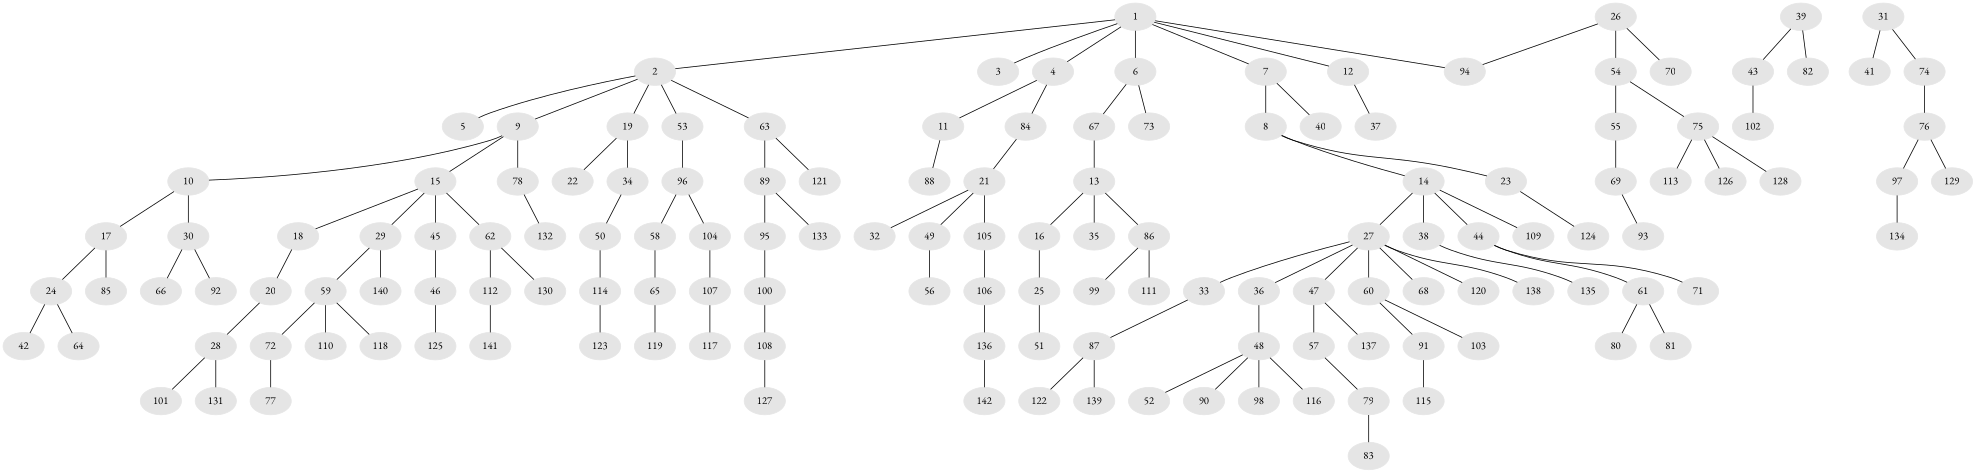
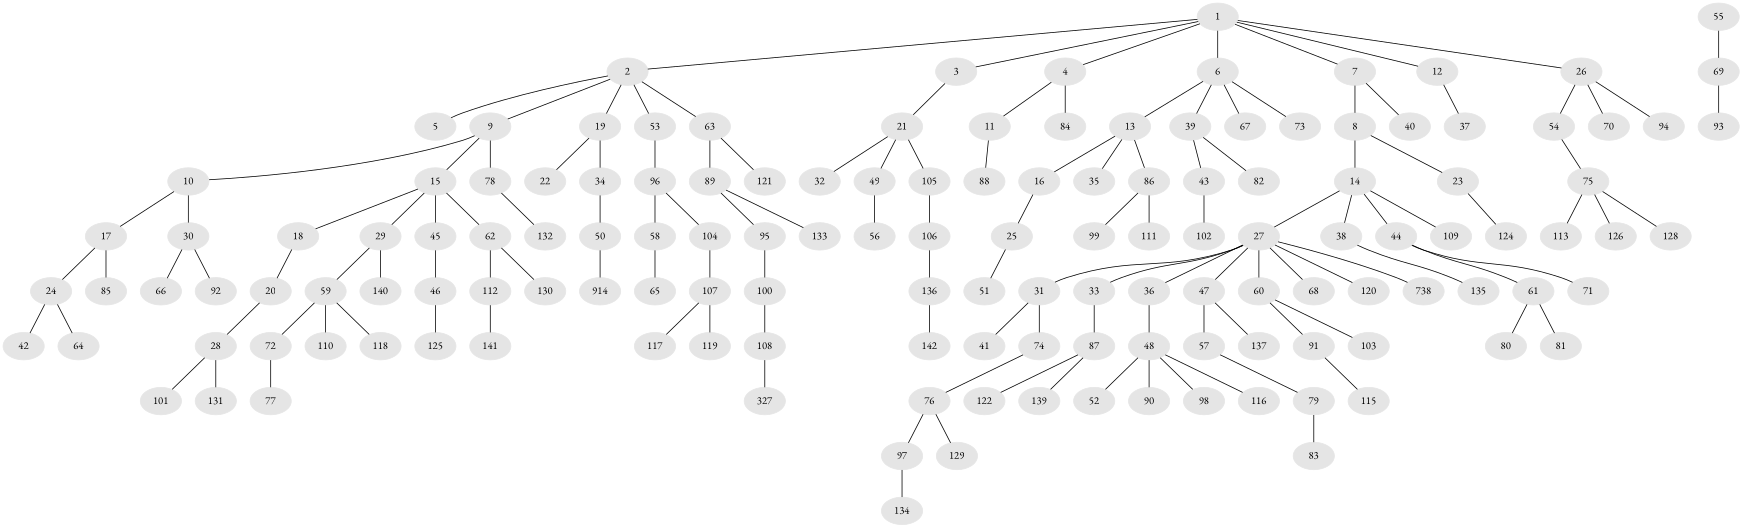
(1300, 44) -> (1400, 44)
none -> (1204, 99)
(1616, 99) -> none
(1005, 154) -> (929, 99)
(1094, 154) -> (1174, 99)
none -> (1149, 264)
(600, 291) -> (600, 291)
(1533, 291) -> (1424, 291)
(655, 319) -> (710, 319)
(600, 346) -> none
(765, 401) -> (765, 401)
